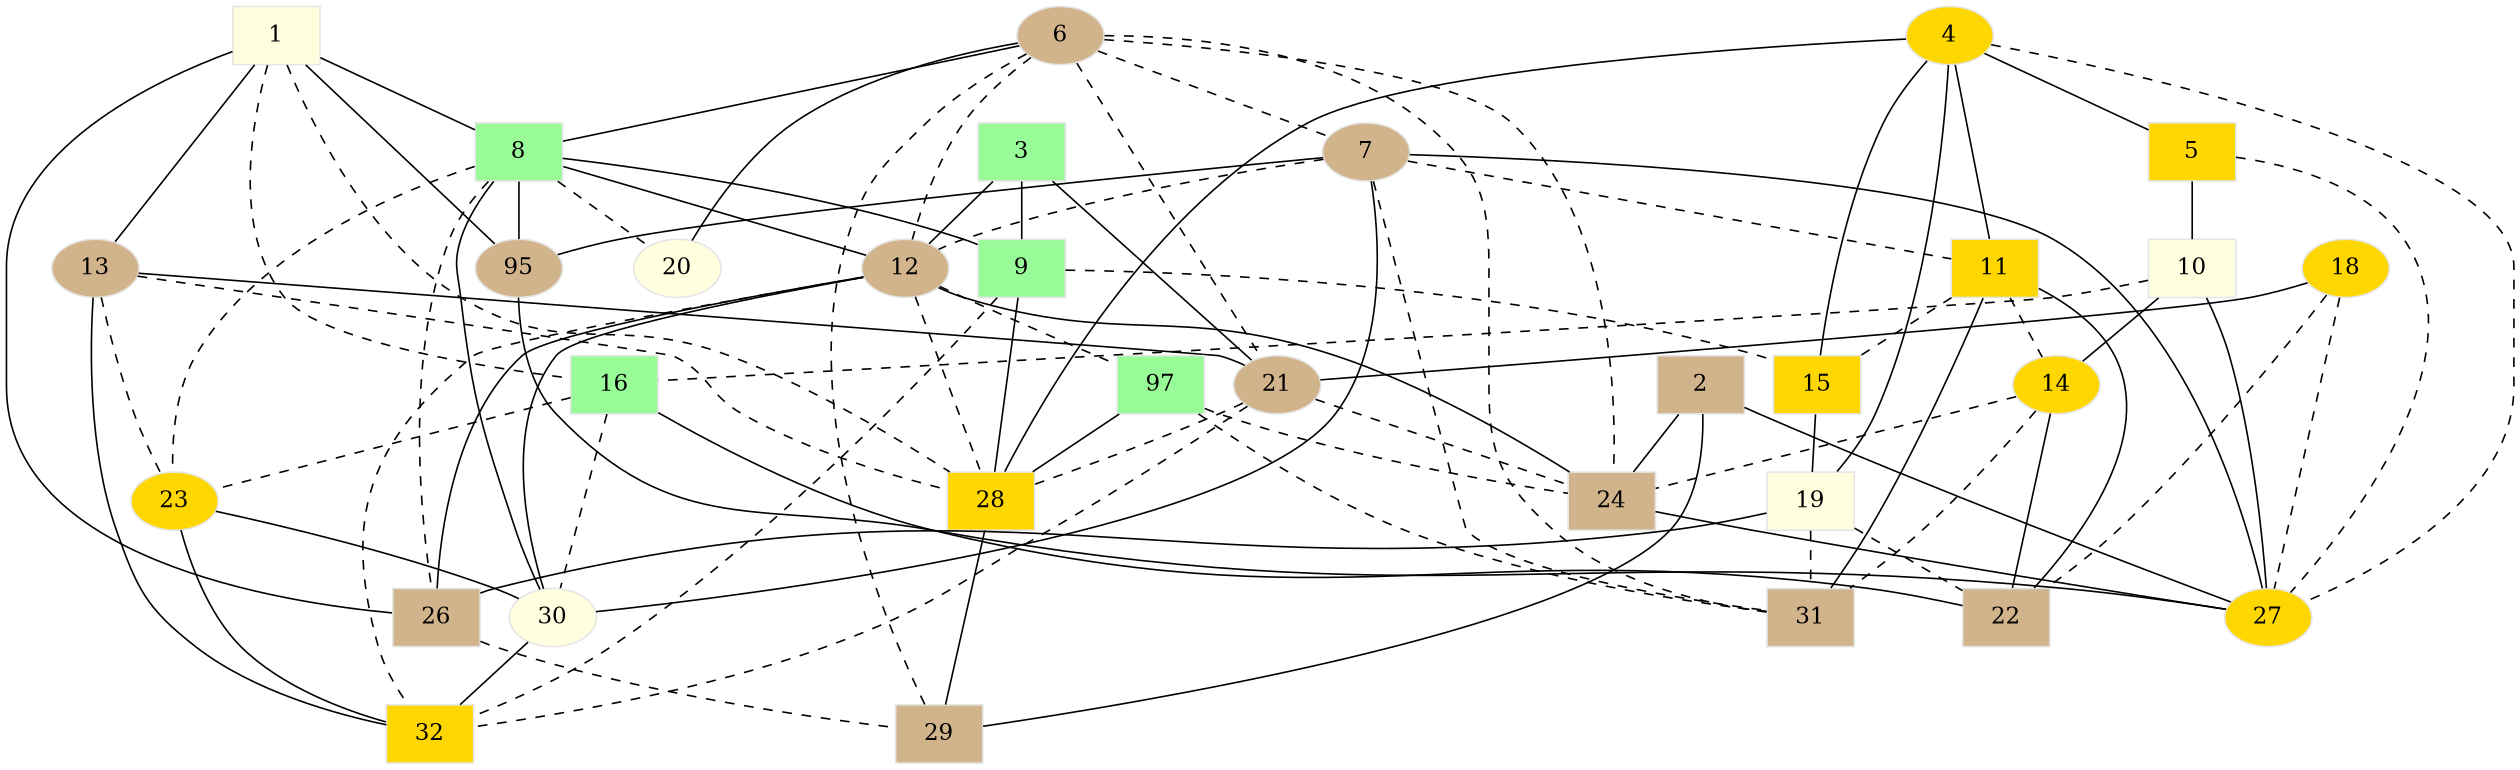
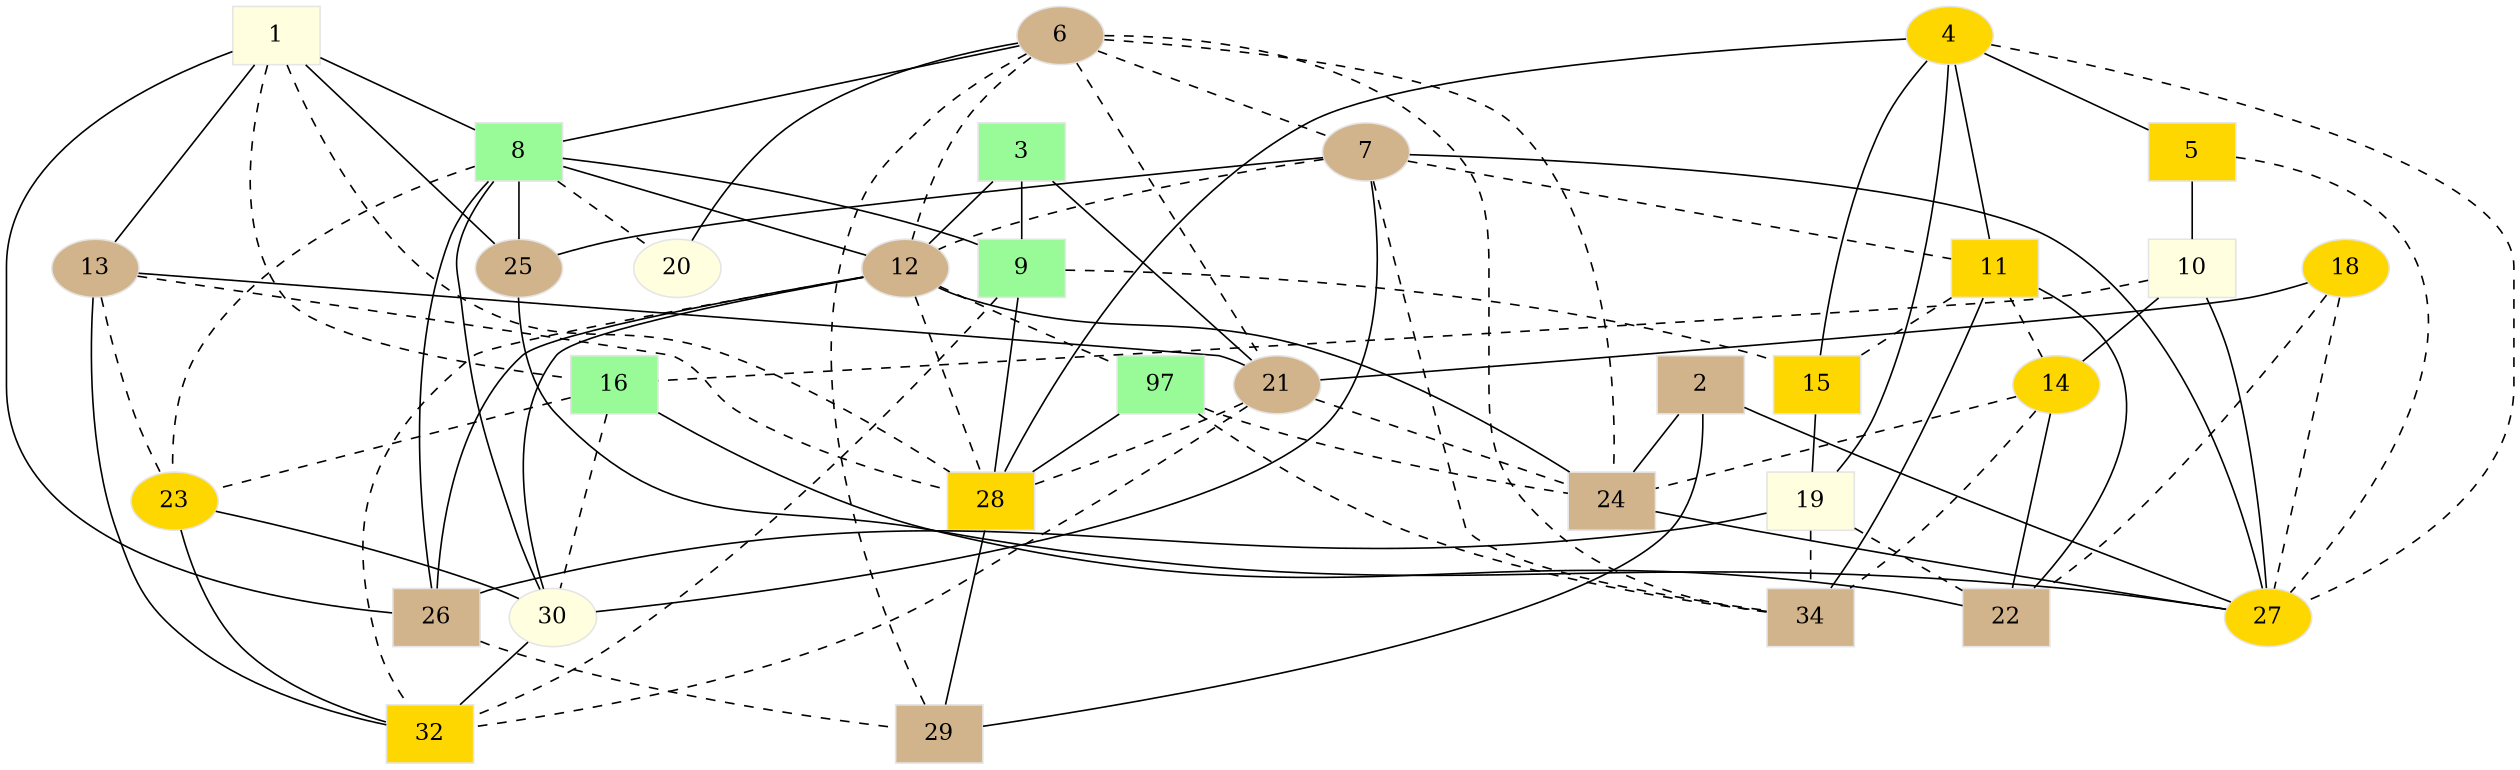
(519, 268) -> (519, 268)
(422, 377) -> (422, 377)
(1811, 618) -> (1811, 618)
